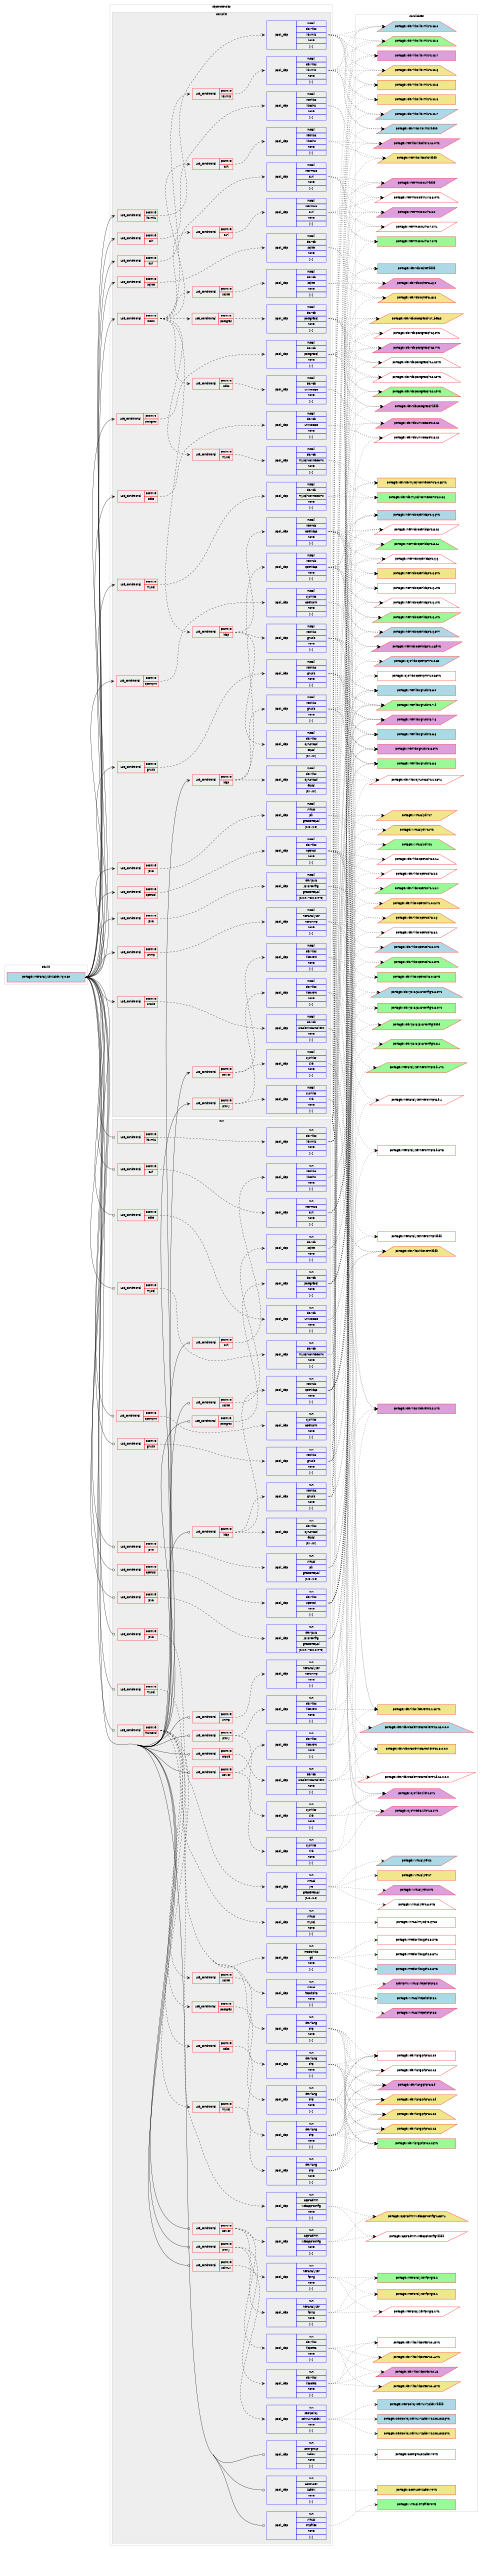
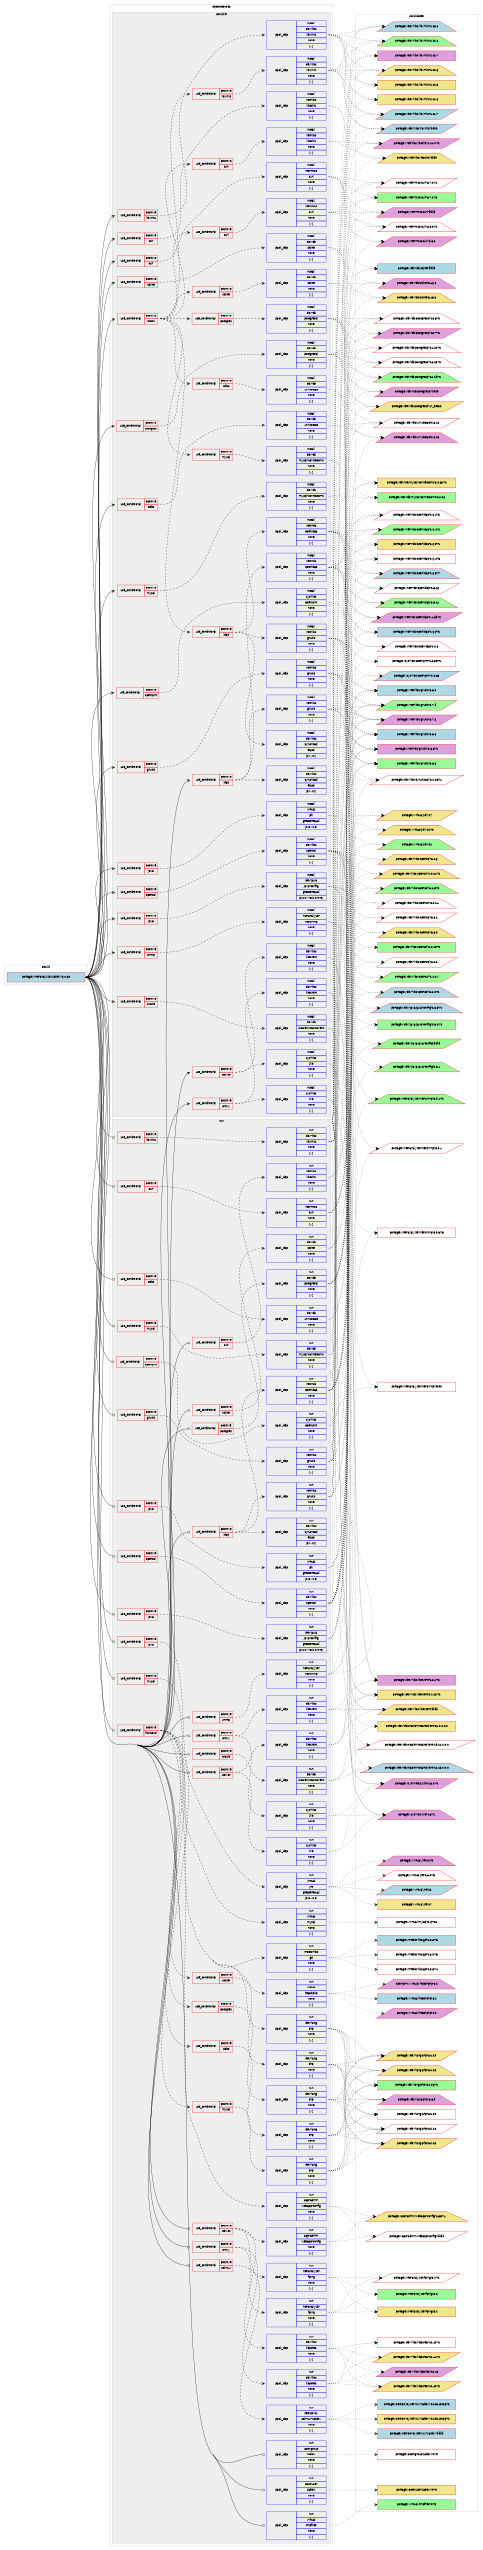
(417, 198) -> (417, 227)
none -> (417, 933)
(417, 1068) -> (417, 1099)
